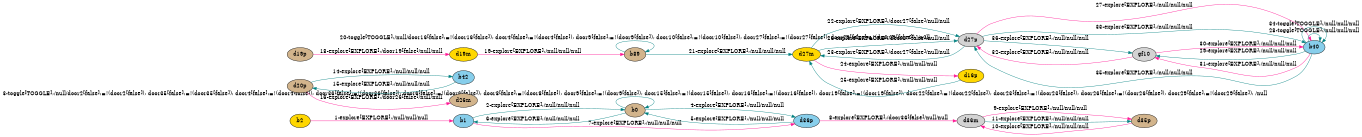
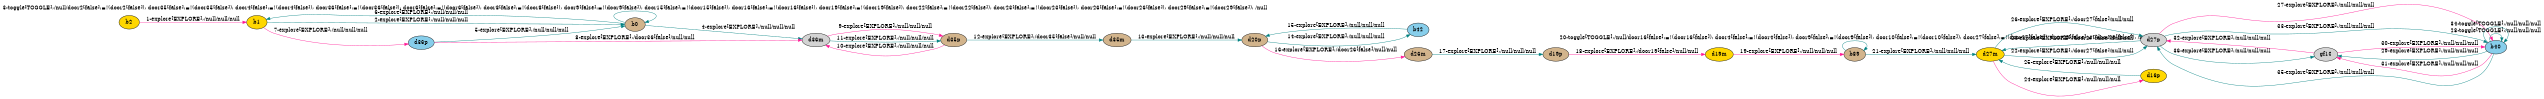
none -> (1117, 40)
none -> (1486, 54)
(719, 109) -> (722, 32)
(464, 121) -> (257, 22)
